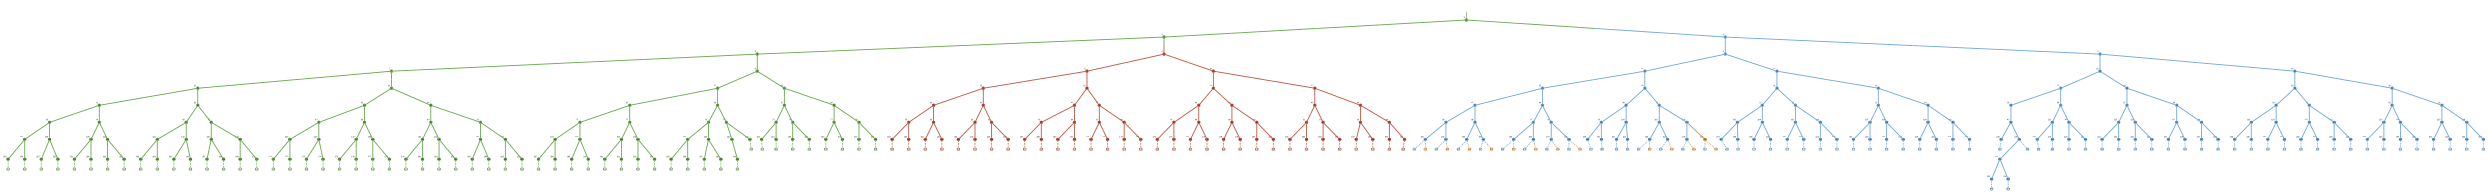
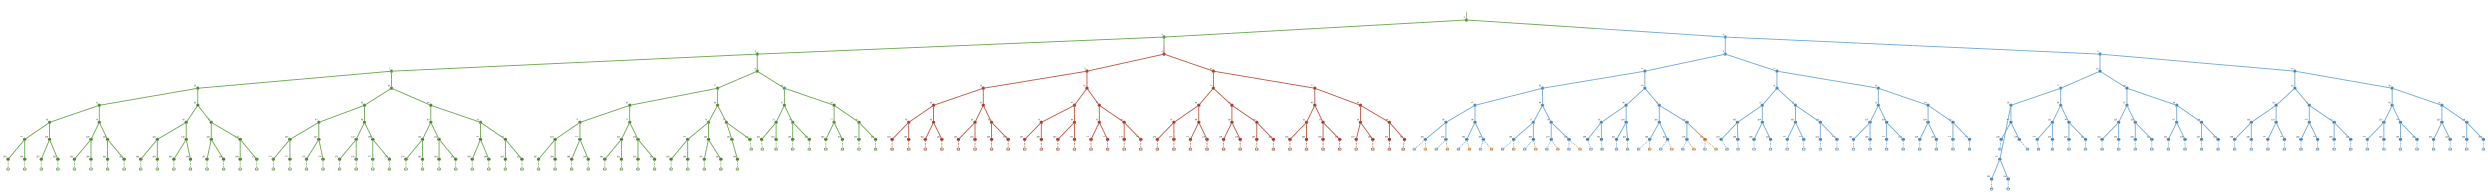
(2010, 149) -> (2006, 128)
(356, 159) -> (356, 159)
